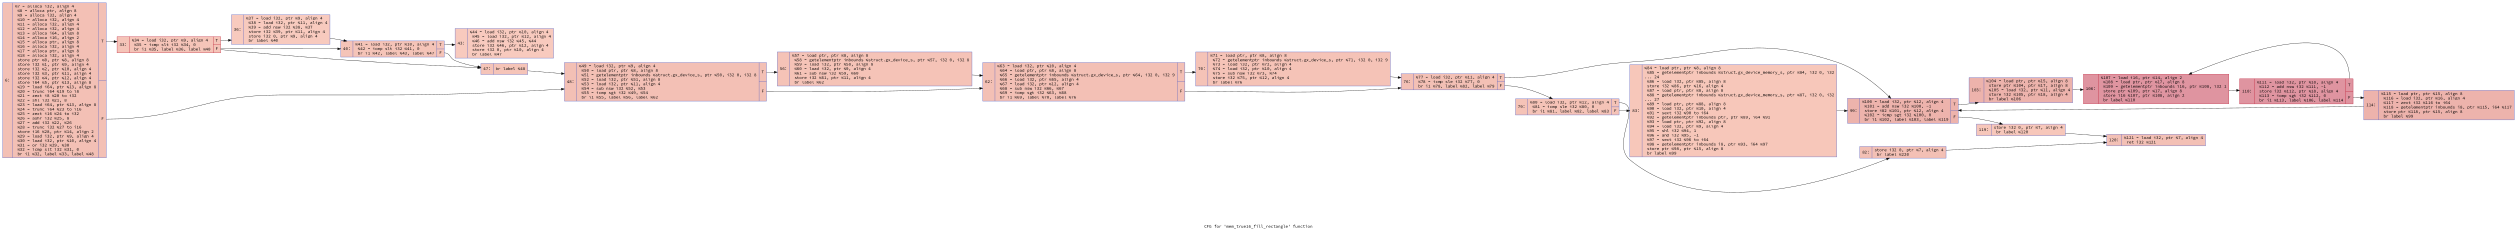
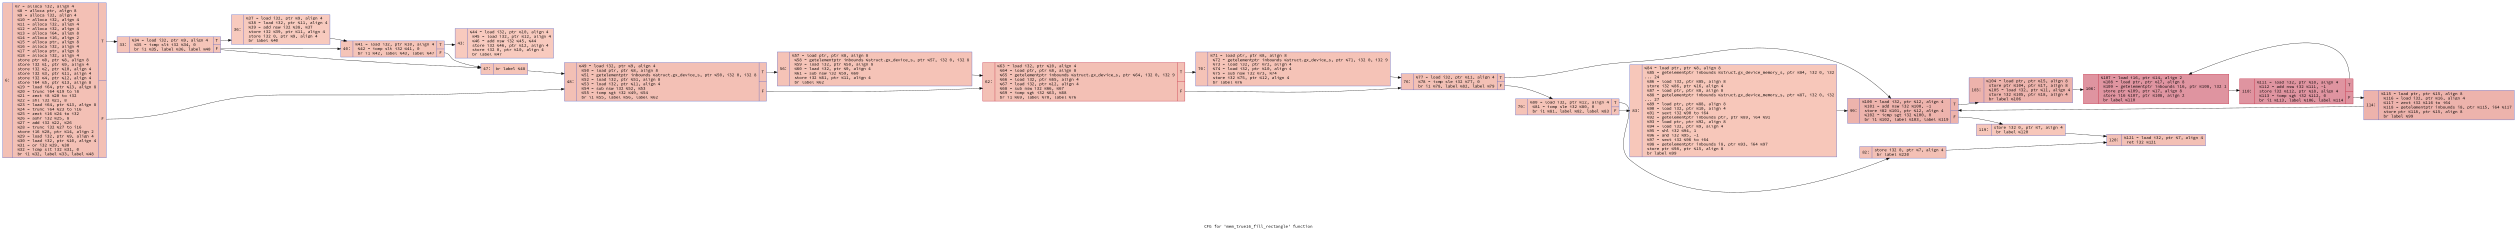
(169, 45) -> (169, 45)
(1084, 82) -> (1084, 82)
